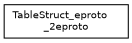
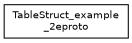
(66, 21) -> (66, 21)
